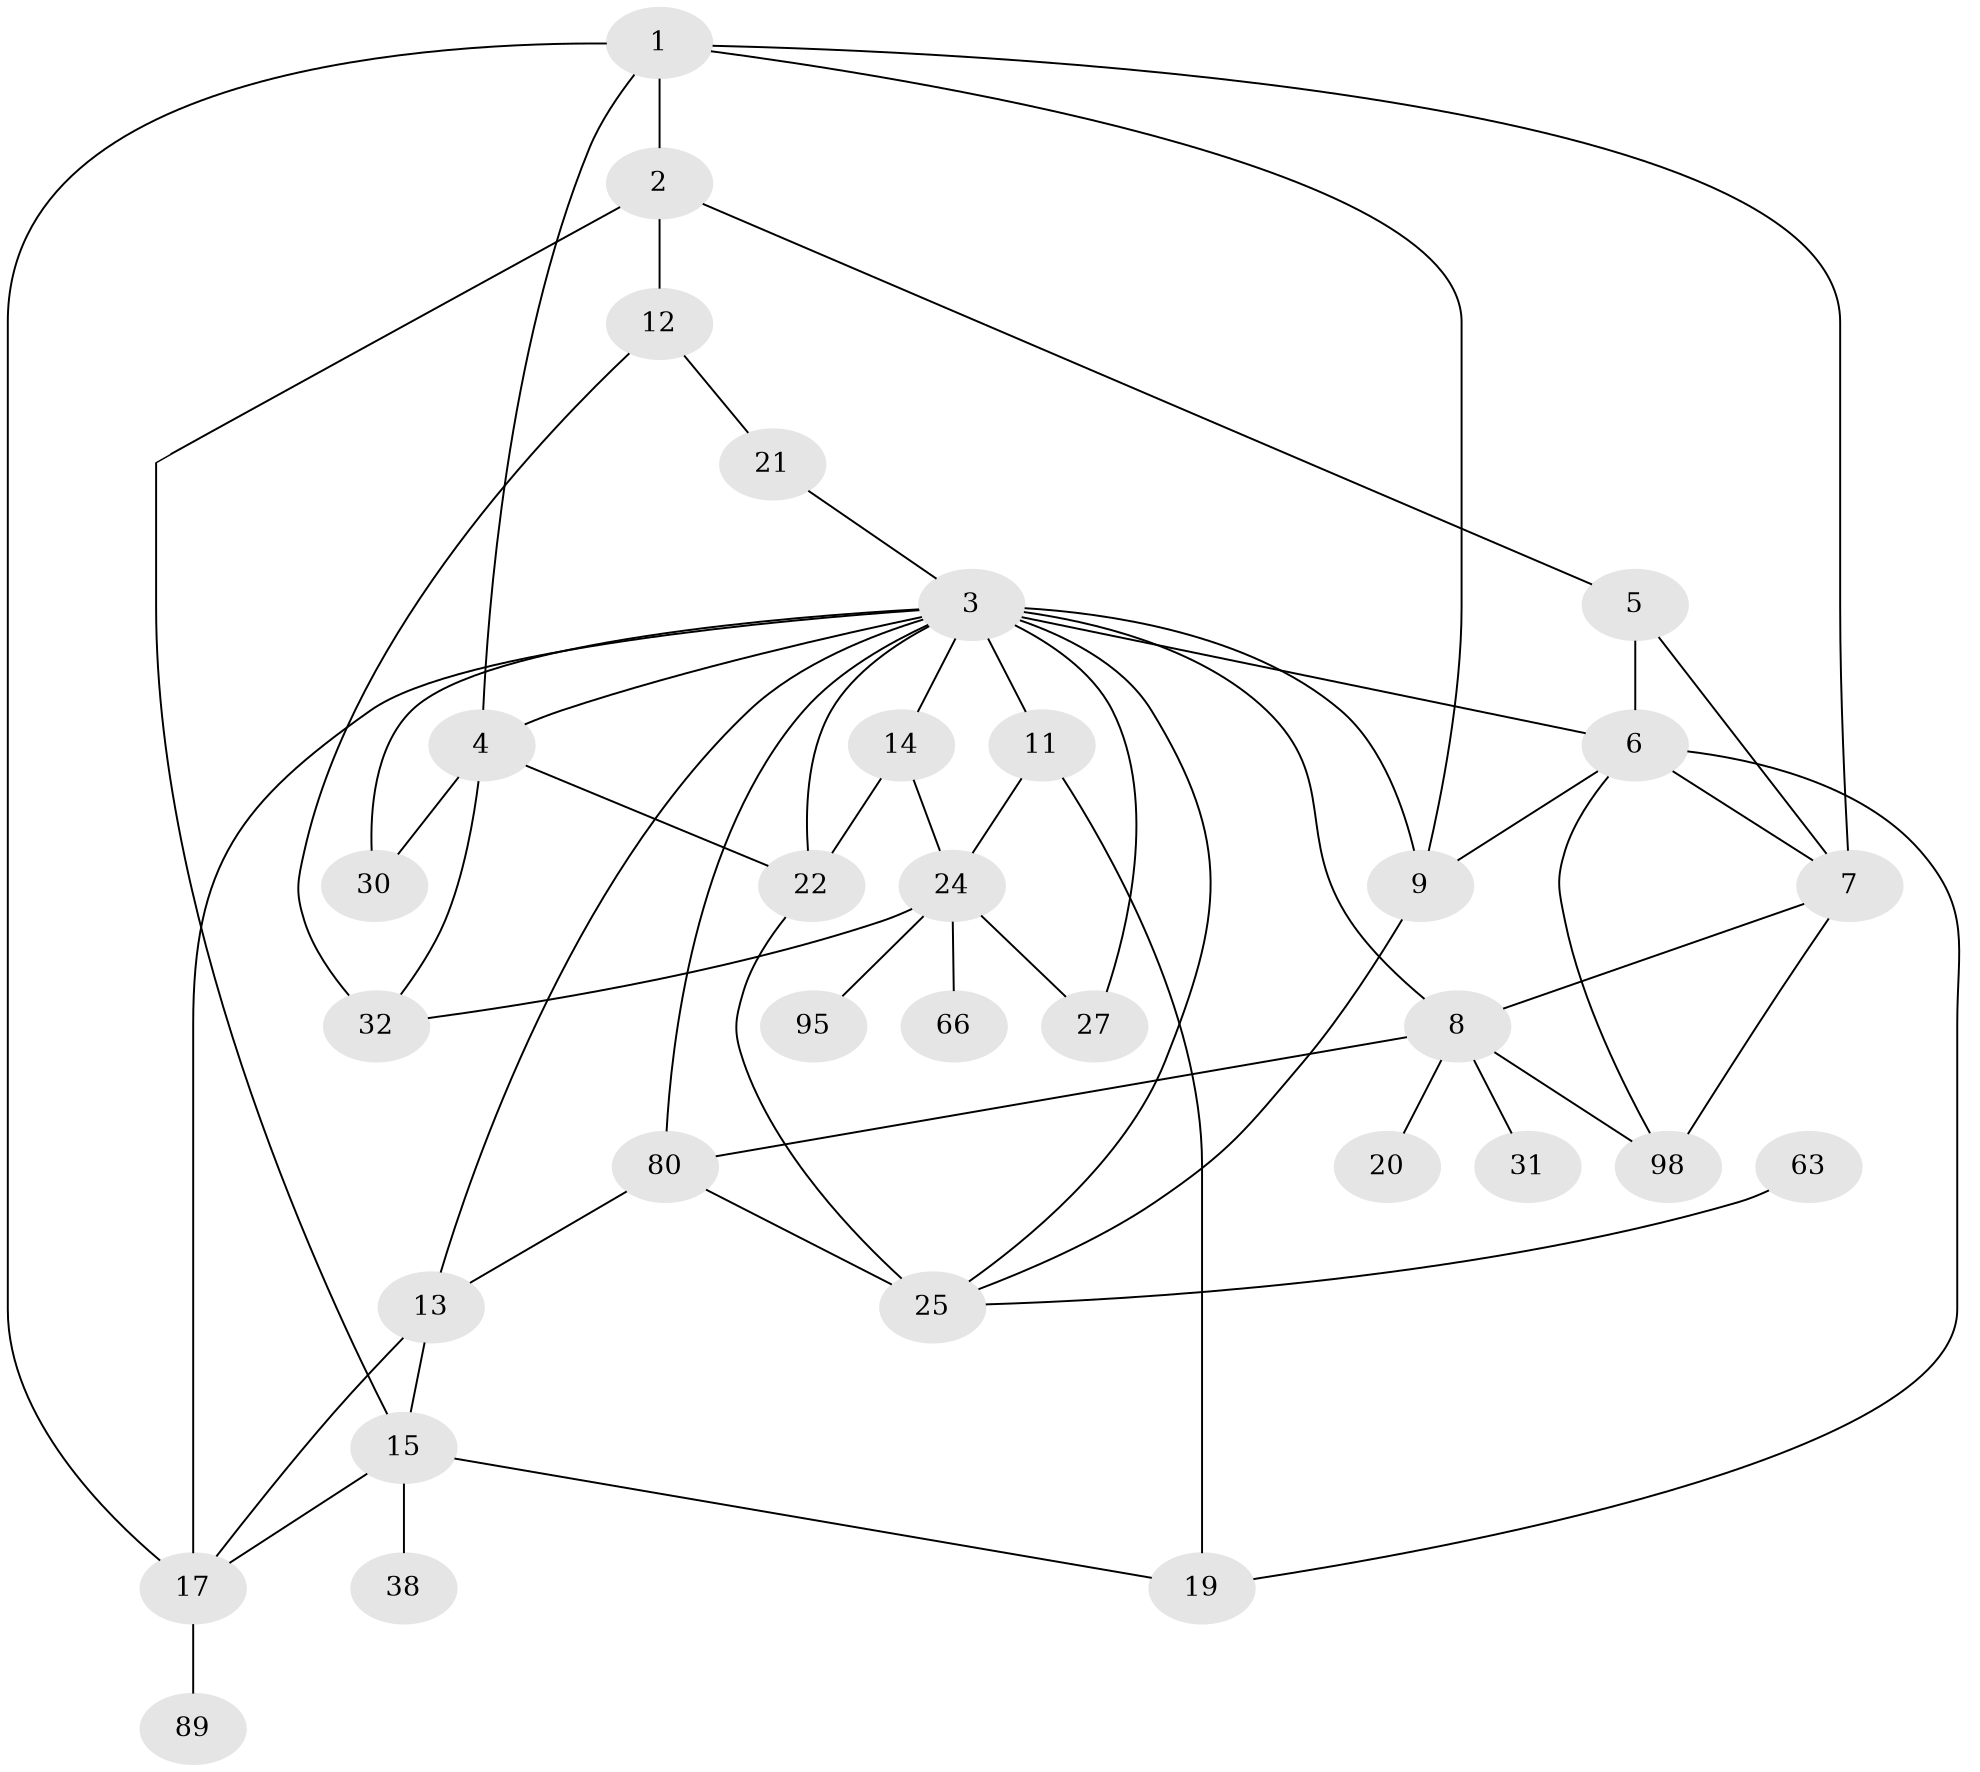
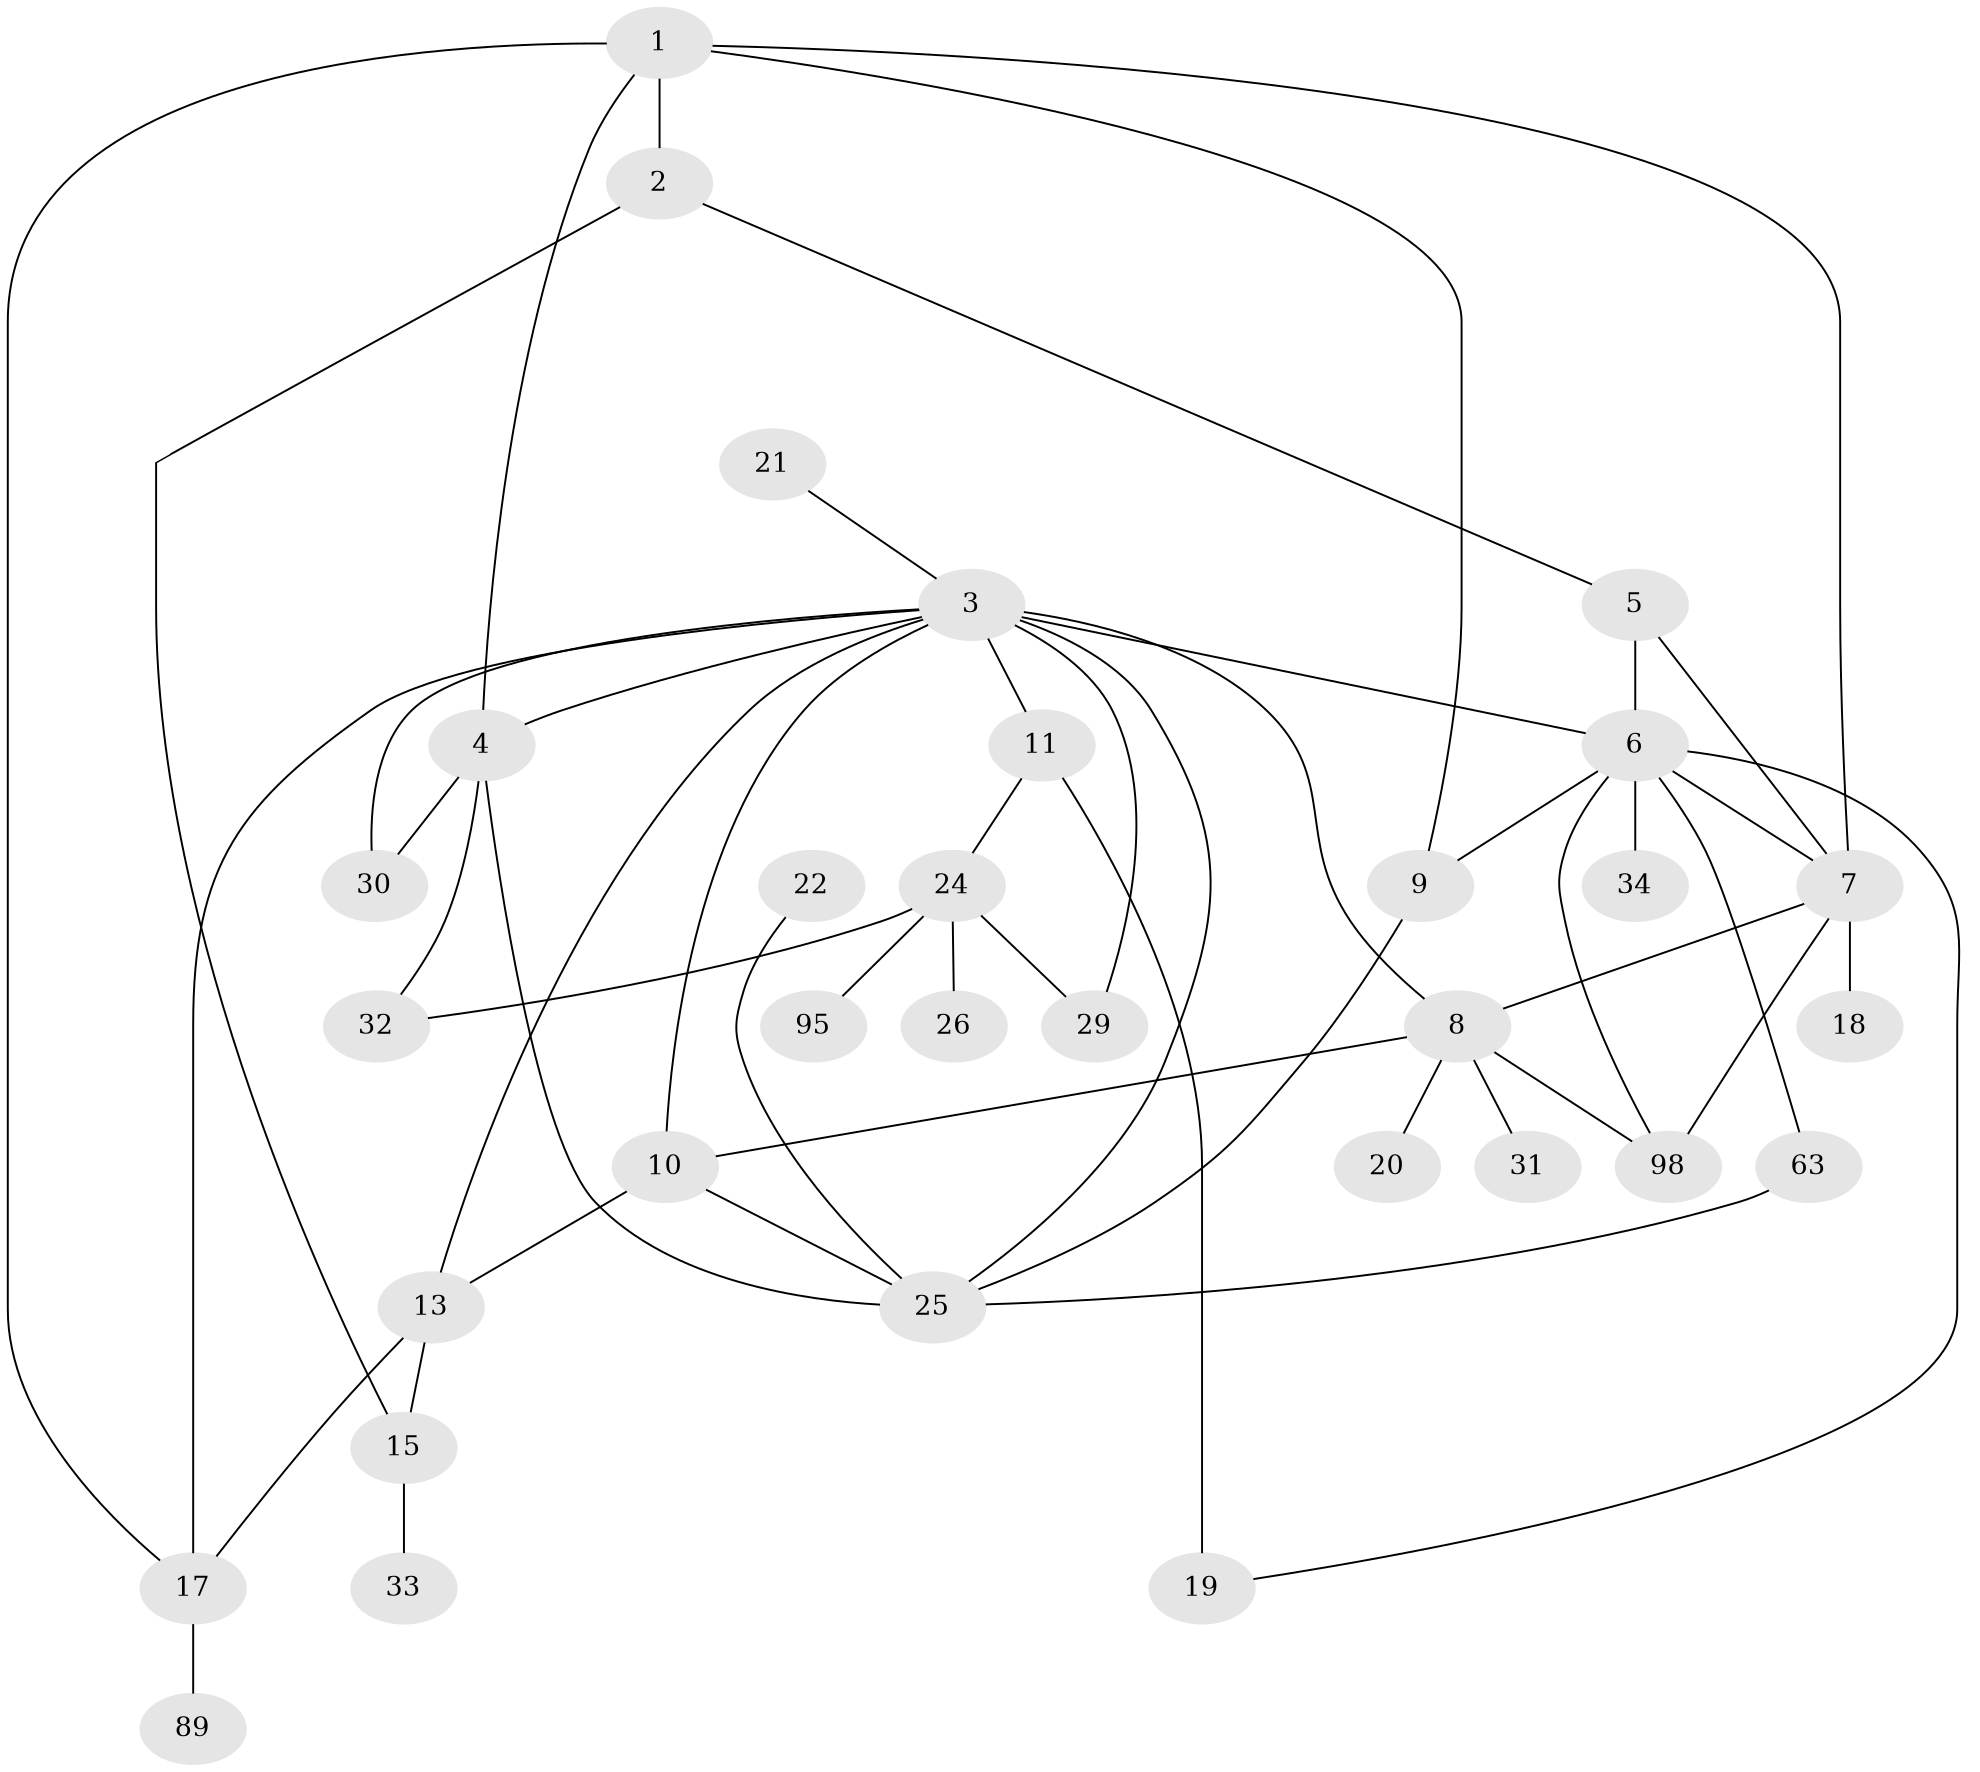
(660, 324) -> none
(1220, 645) -> none
(828, 716) -> none
(902, 745) -> none
(641, 813) -> (564, 1146)
none -> (1635, 886)
none -> (1743, 949)
(954, 1026) -> (954, 1026)
(1095, 1026) -> (1095, 1026)
none -> (1850, 1026)
(665, 1167) -> (665, 1167)
(298, 1518) -> none
(803, 1518) -> none
(404, 1588) -> (404, 1588)
